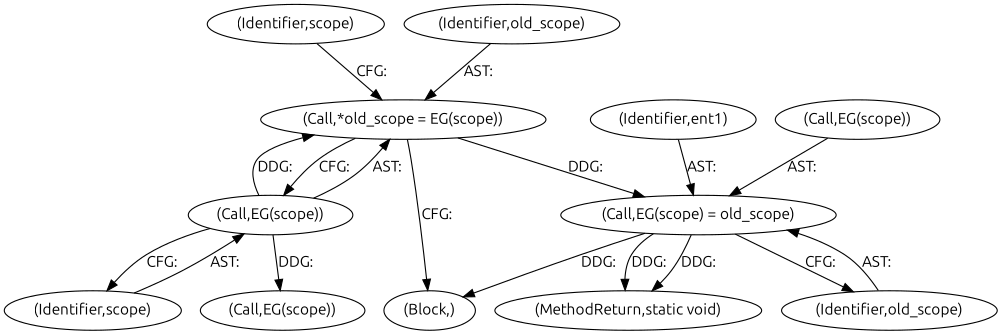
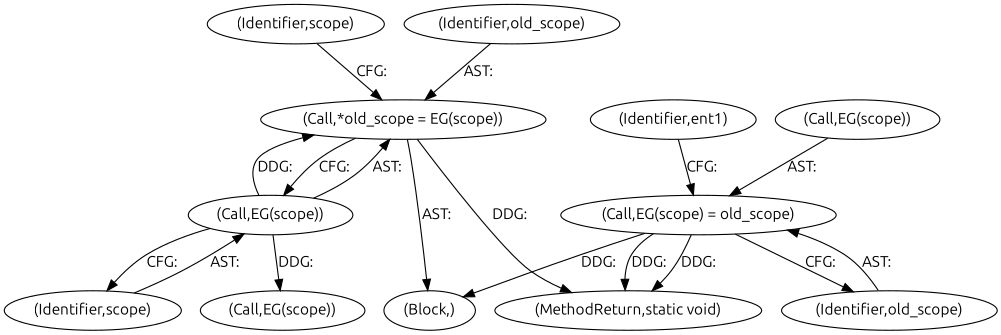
(546, 166) -> (482, 221)
(704, 167) -> (704, 167)
(439, 215) -> (439, 215)
